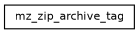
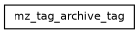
(69, 17) -> (69, 17)
